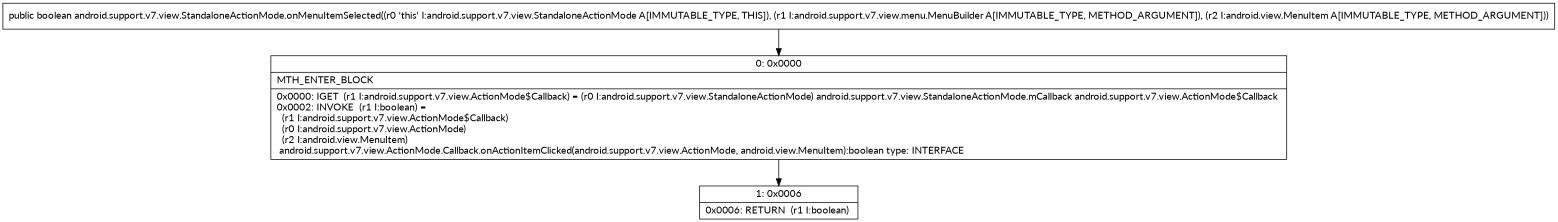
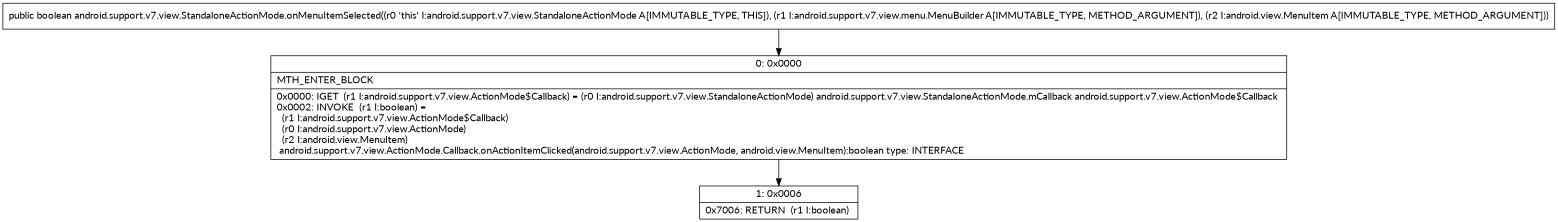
(779, 210) -> (779, 210)
